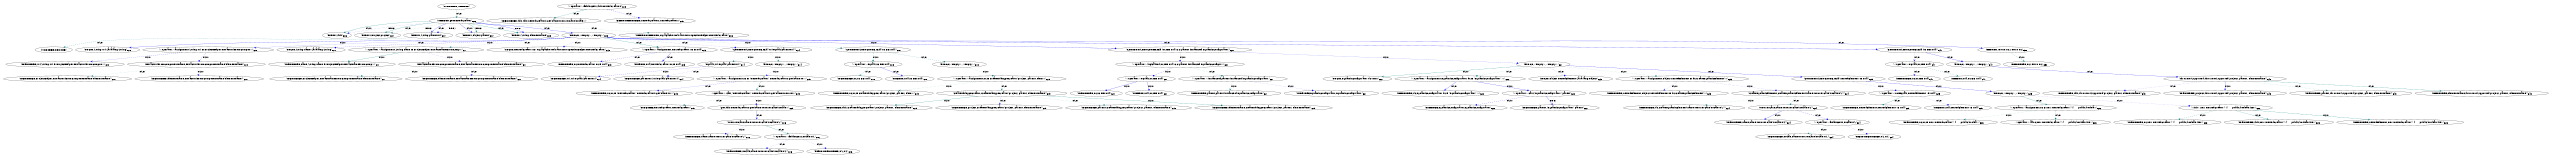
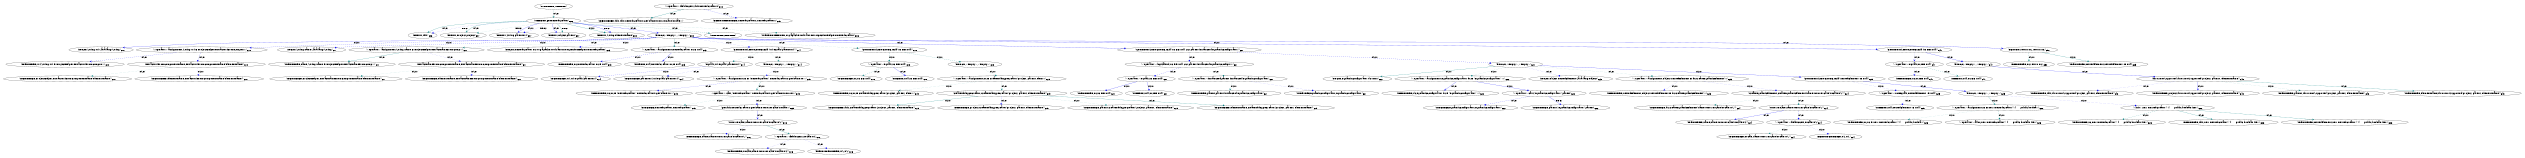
(238, 39) -> (640, 27)
(1894, 100) -> (2065, 57)
